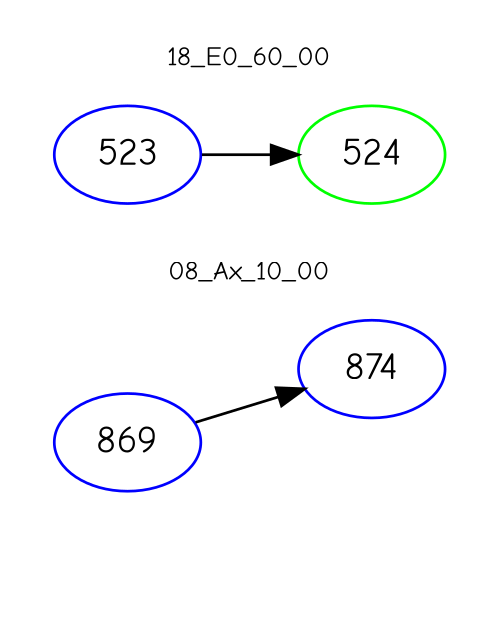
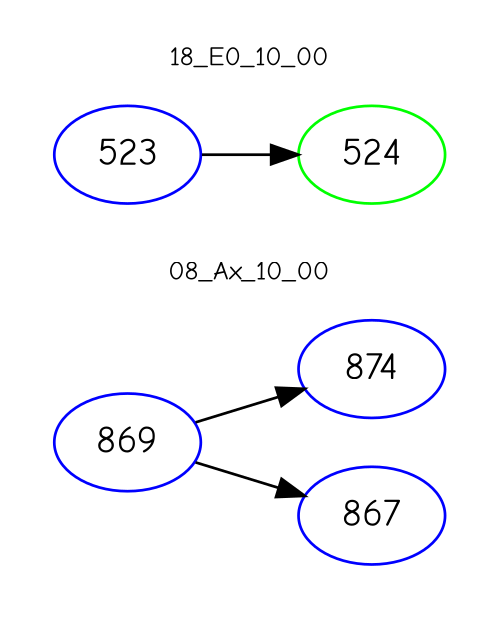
(250, 58) -> (250, 58)
none -> (372, 516)
